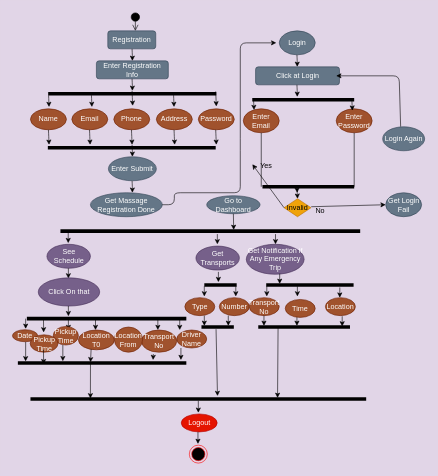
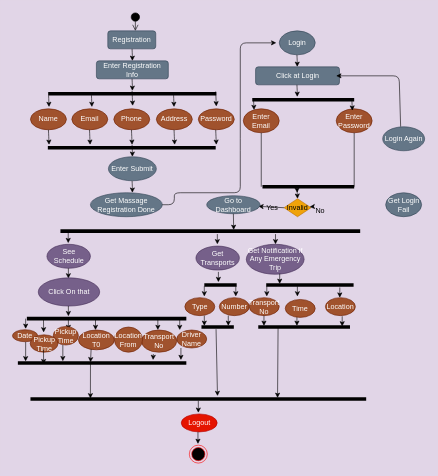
(266, 166) -> (272, 208)
(319, 207) -> (312, 207)
